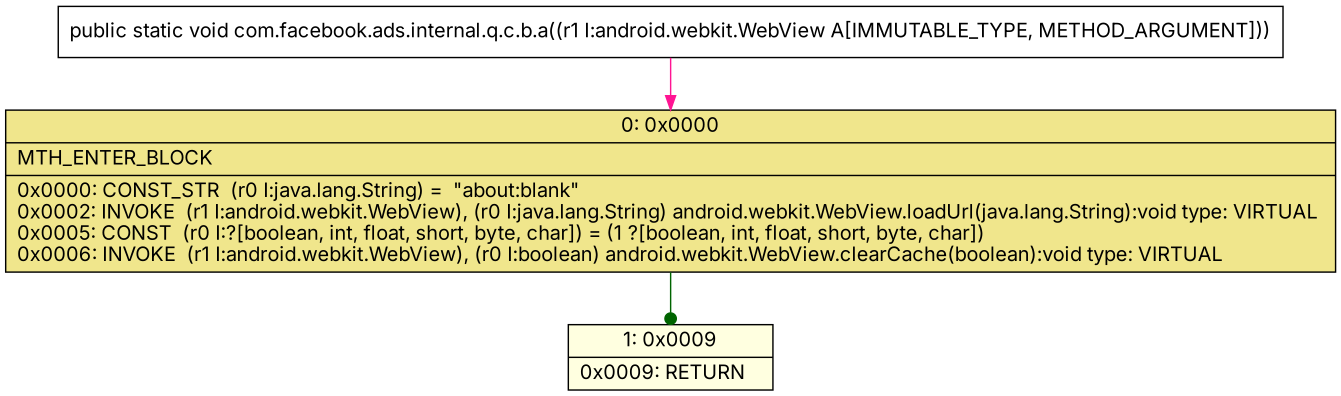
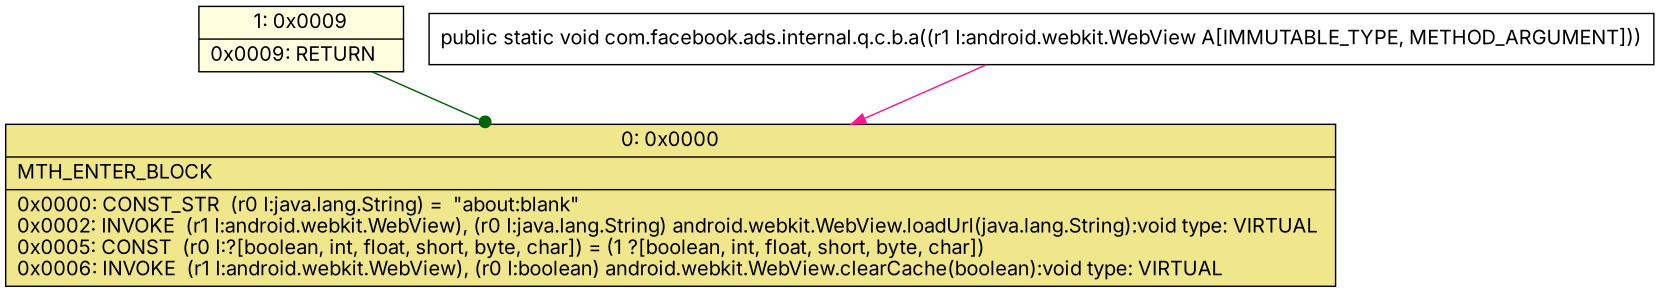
(671, 293) -> (426, 96)
